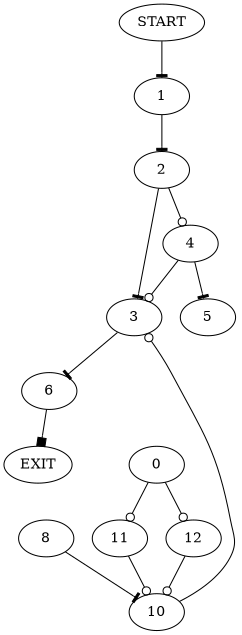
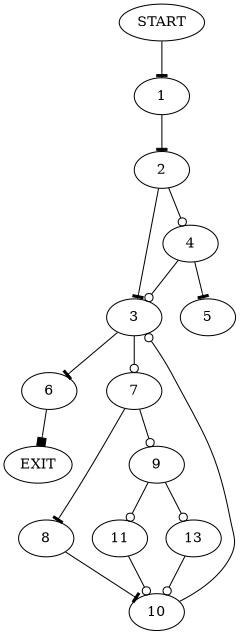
none -> (134, 391)
(157, 465) -> (157, 465)
(194, 538) -> (194, 538)
